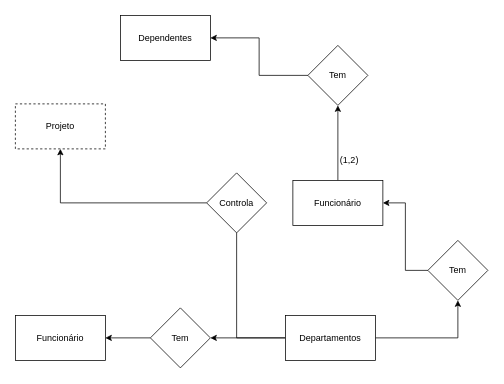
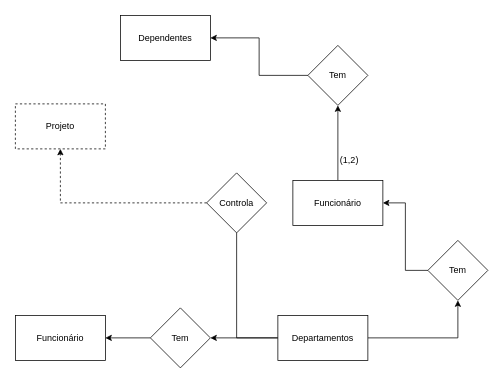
(108, 203) -> (108, 203)
(330, 338) -> (323, 338)
